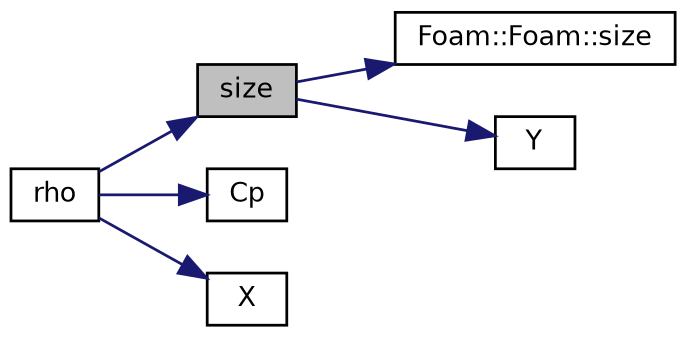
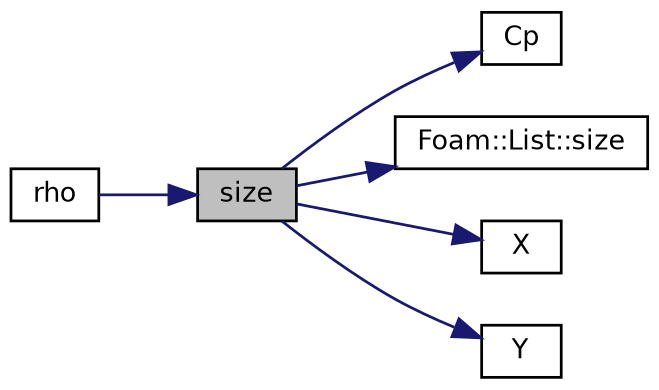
(535, 38) -> (521, 143)
(139, 195) -> (364, 109)
(141, 241) -> (375, 219)
